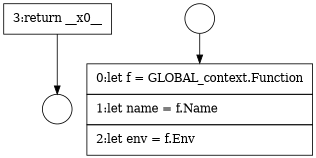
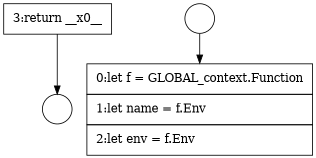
(157, 109) -> (151, 109)
